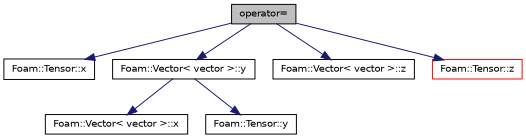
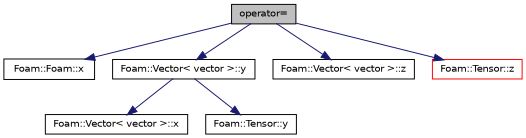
(49, 69) -> (49, 69)
